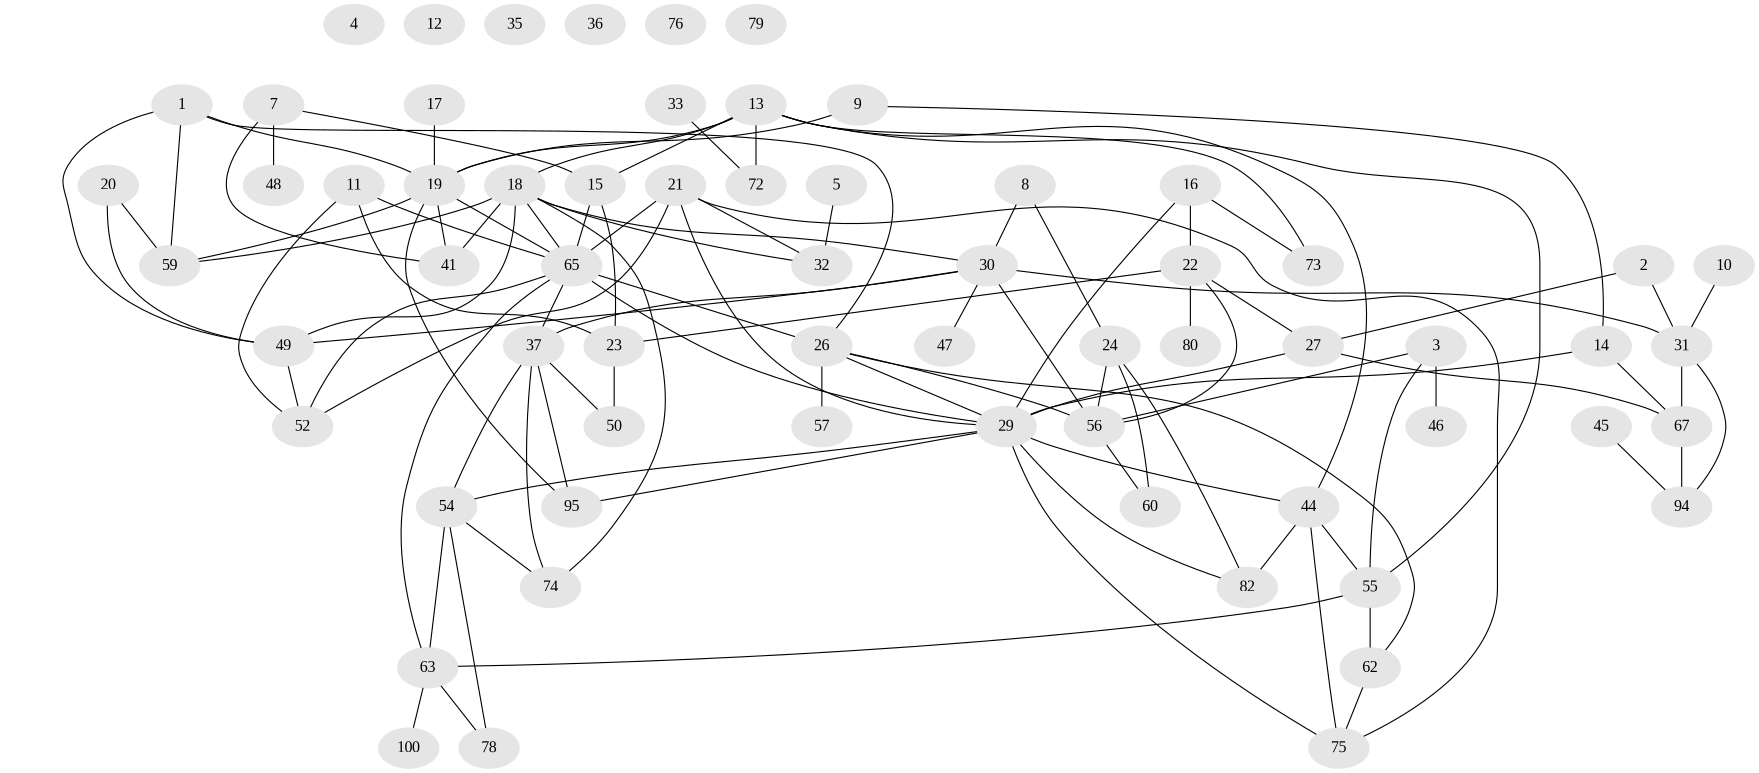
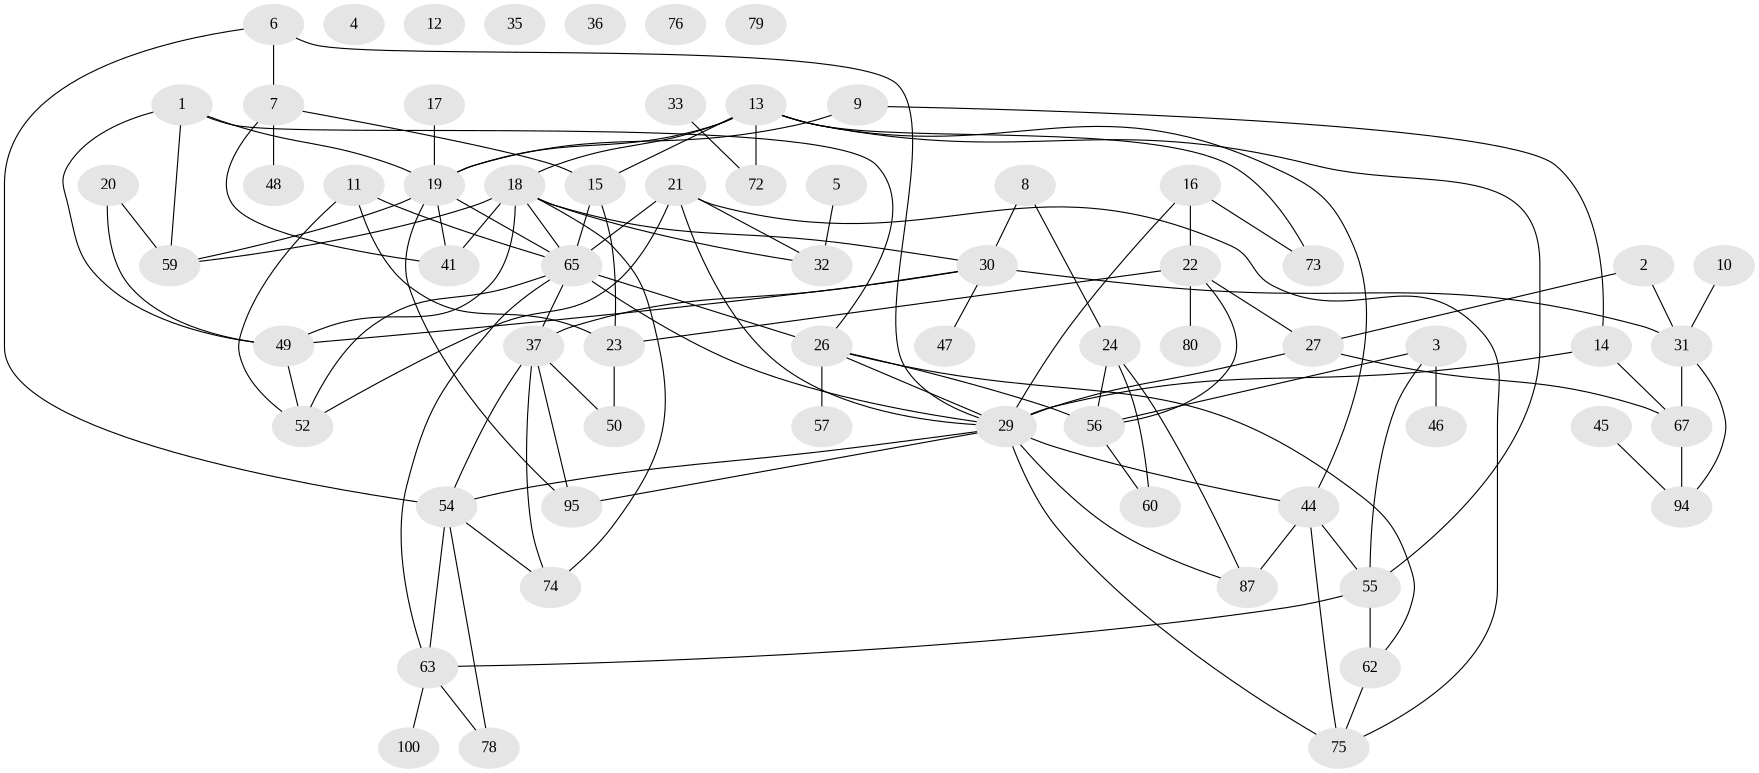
none -> (274, 25)
(1041, 346) -> none
(1247, 587) -> (1247, 587)
